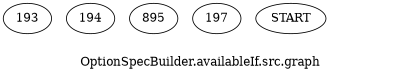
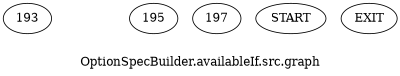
(91, 19) -> none
(154, 19) -> (154, 19)
none -> (369, 19)
